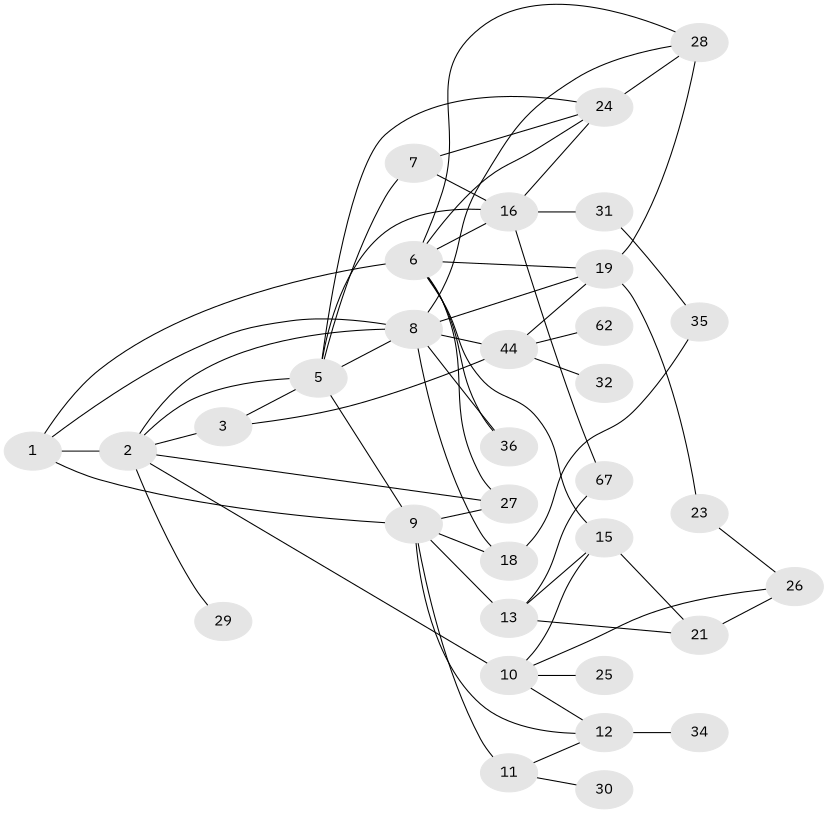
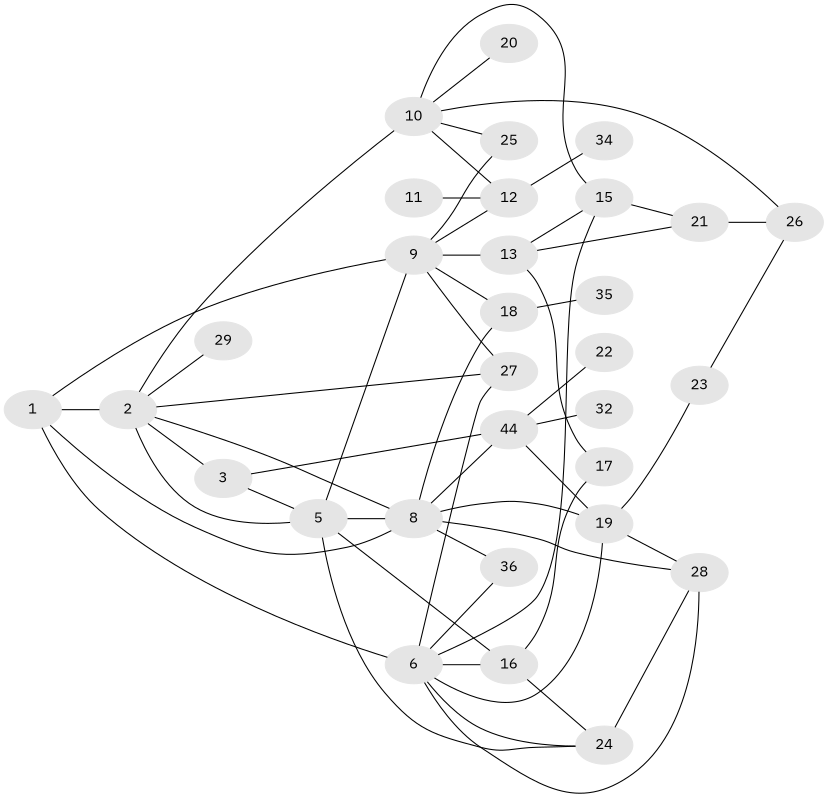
none -> (509, 43)
(414, 163) -> none
(604, 212) -> none
(604, 326) -> (604, 352)
(604, 481) -> (604, 467)
(459, 691) -> (458, 205)
(604, 790) -> none
